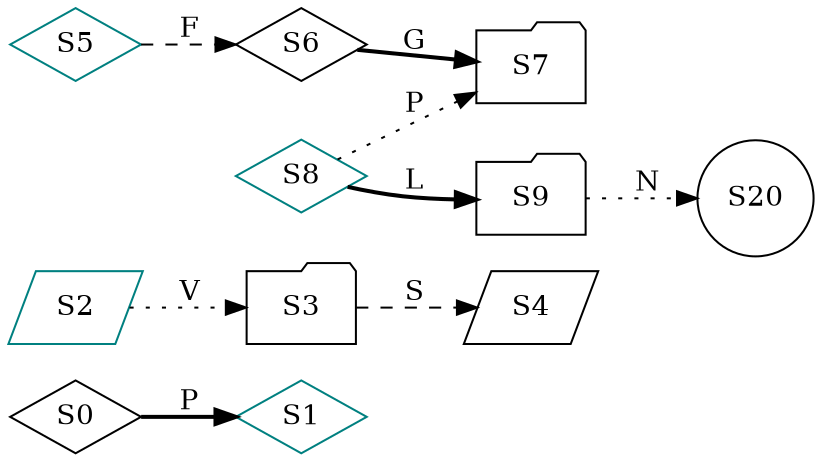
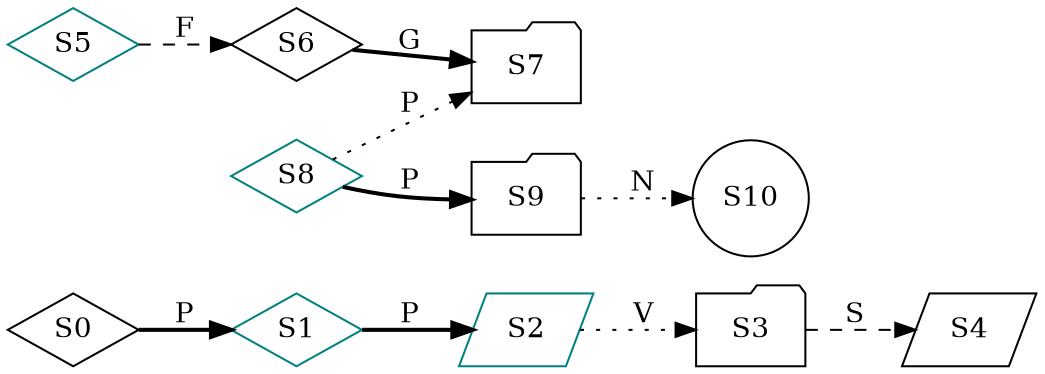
(415, 181) -> (410, 181)
(756, 198) -> (751, 198)
none -> (407, 330)
